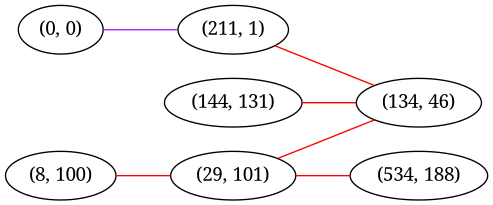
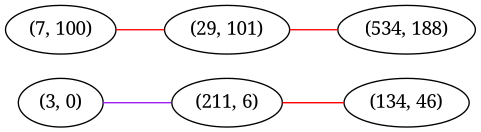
(61, 30) -> (61, 103)
(233, 30) -> (227, 103)
(233, 103) -> none
(326, 139) -> none
(61, 176) -> (61, 30)
